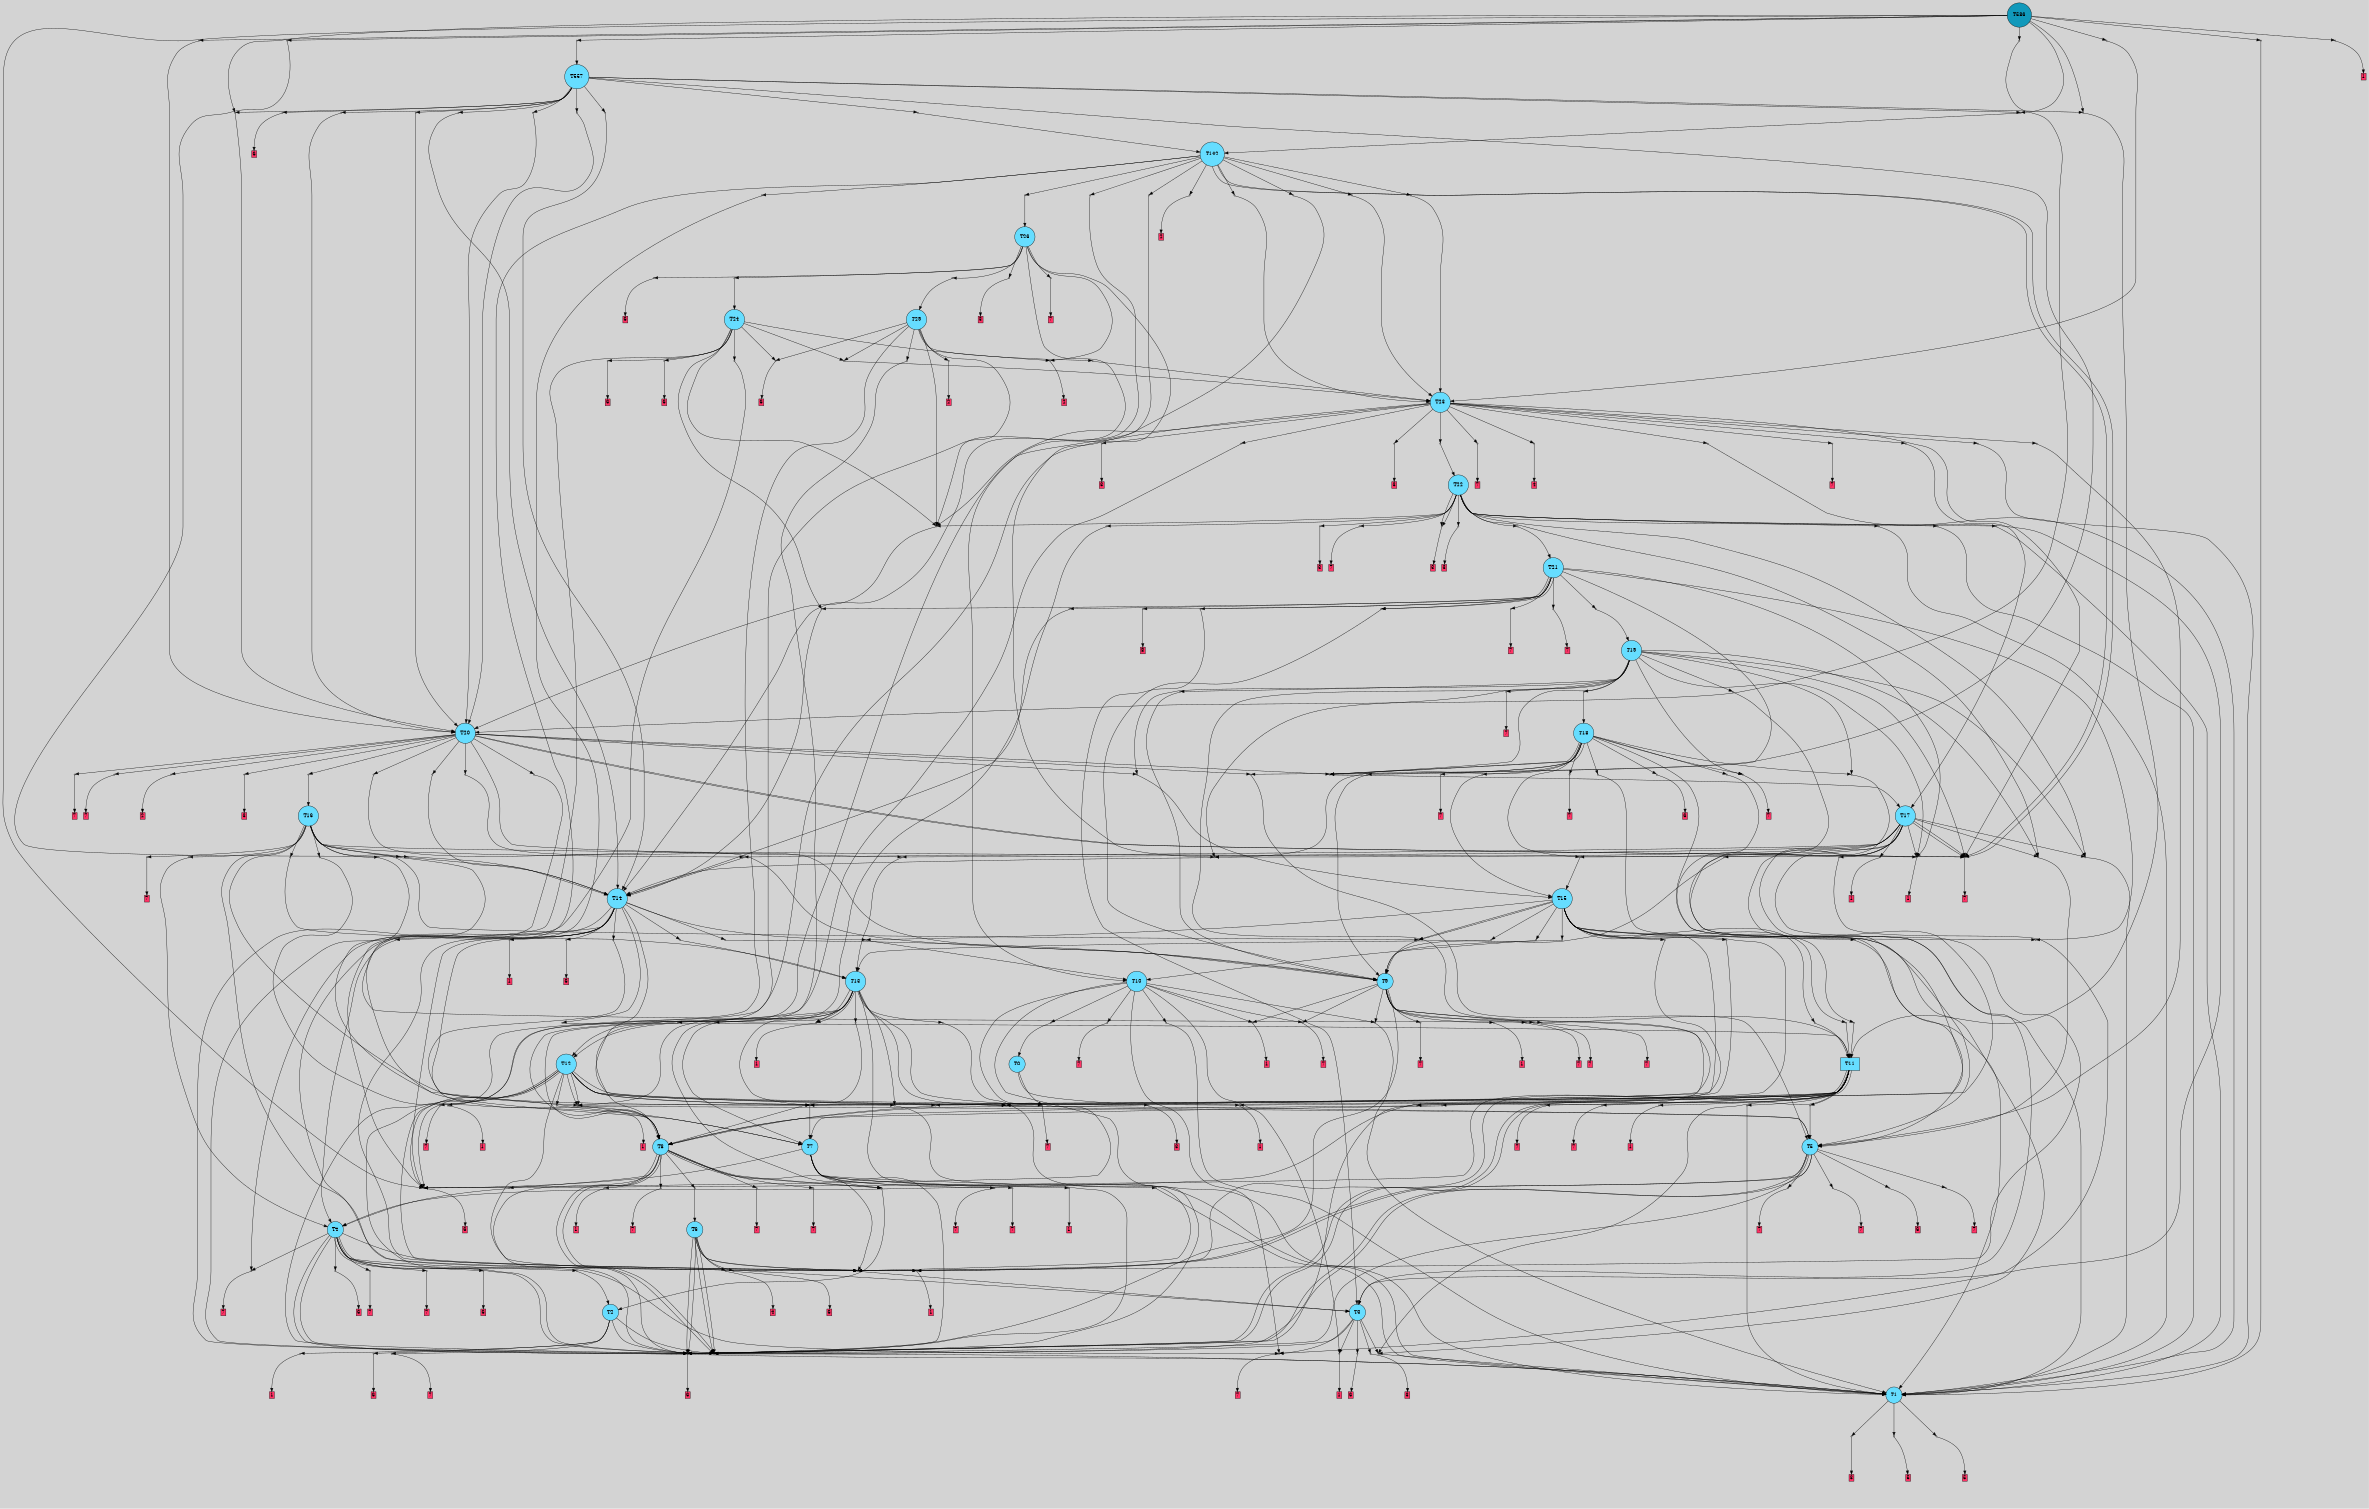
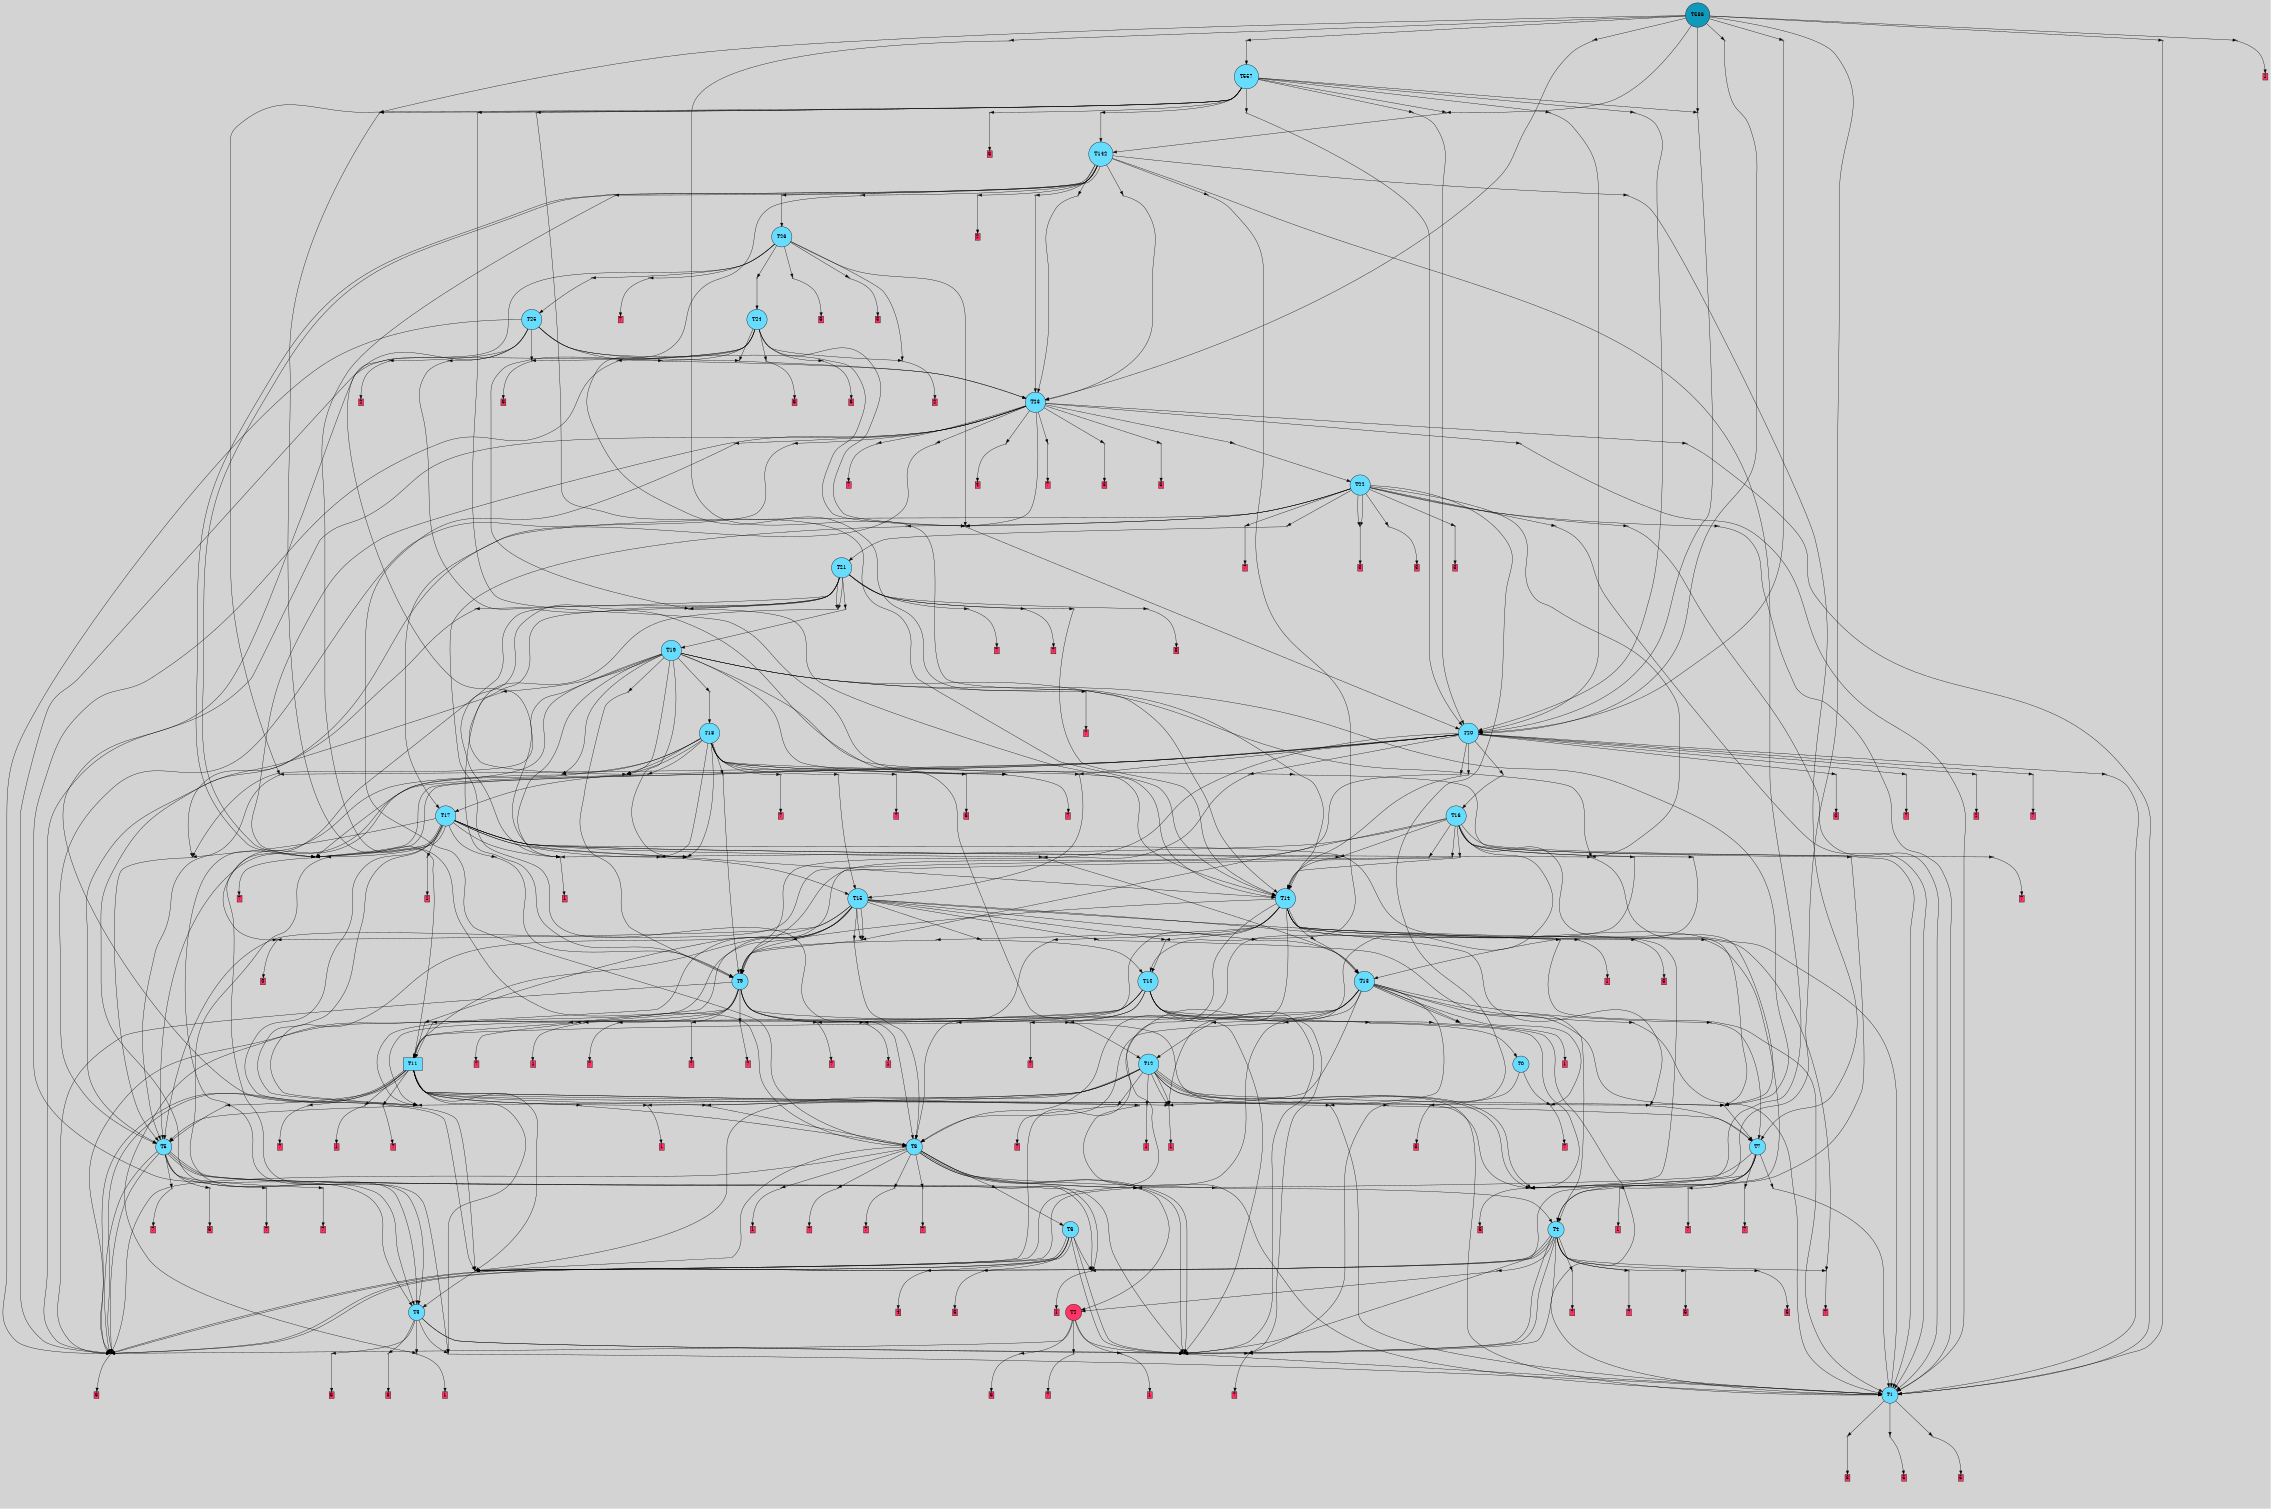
(916, 320) -> (532, 320)
none -> (263, 981)
(610, 1312) -> (1074, 1312)
